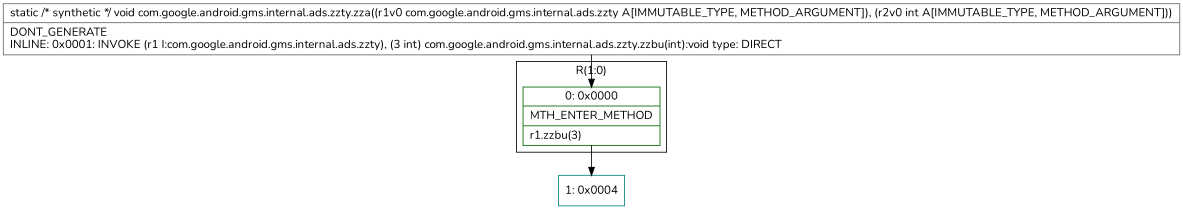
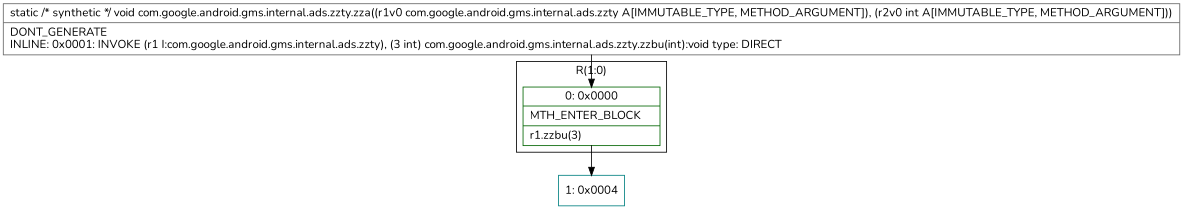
(592, 116) -> (586, 116)
